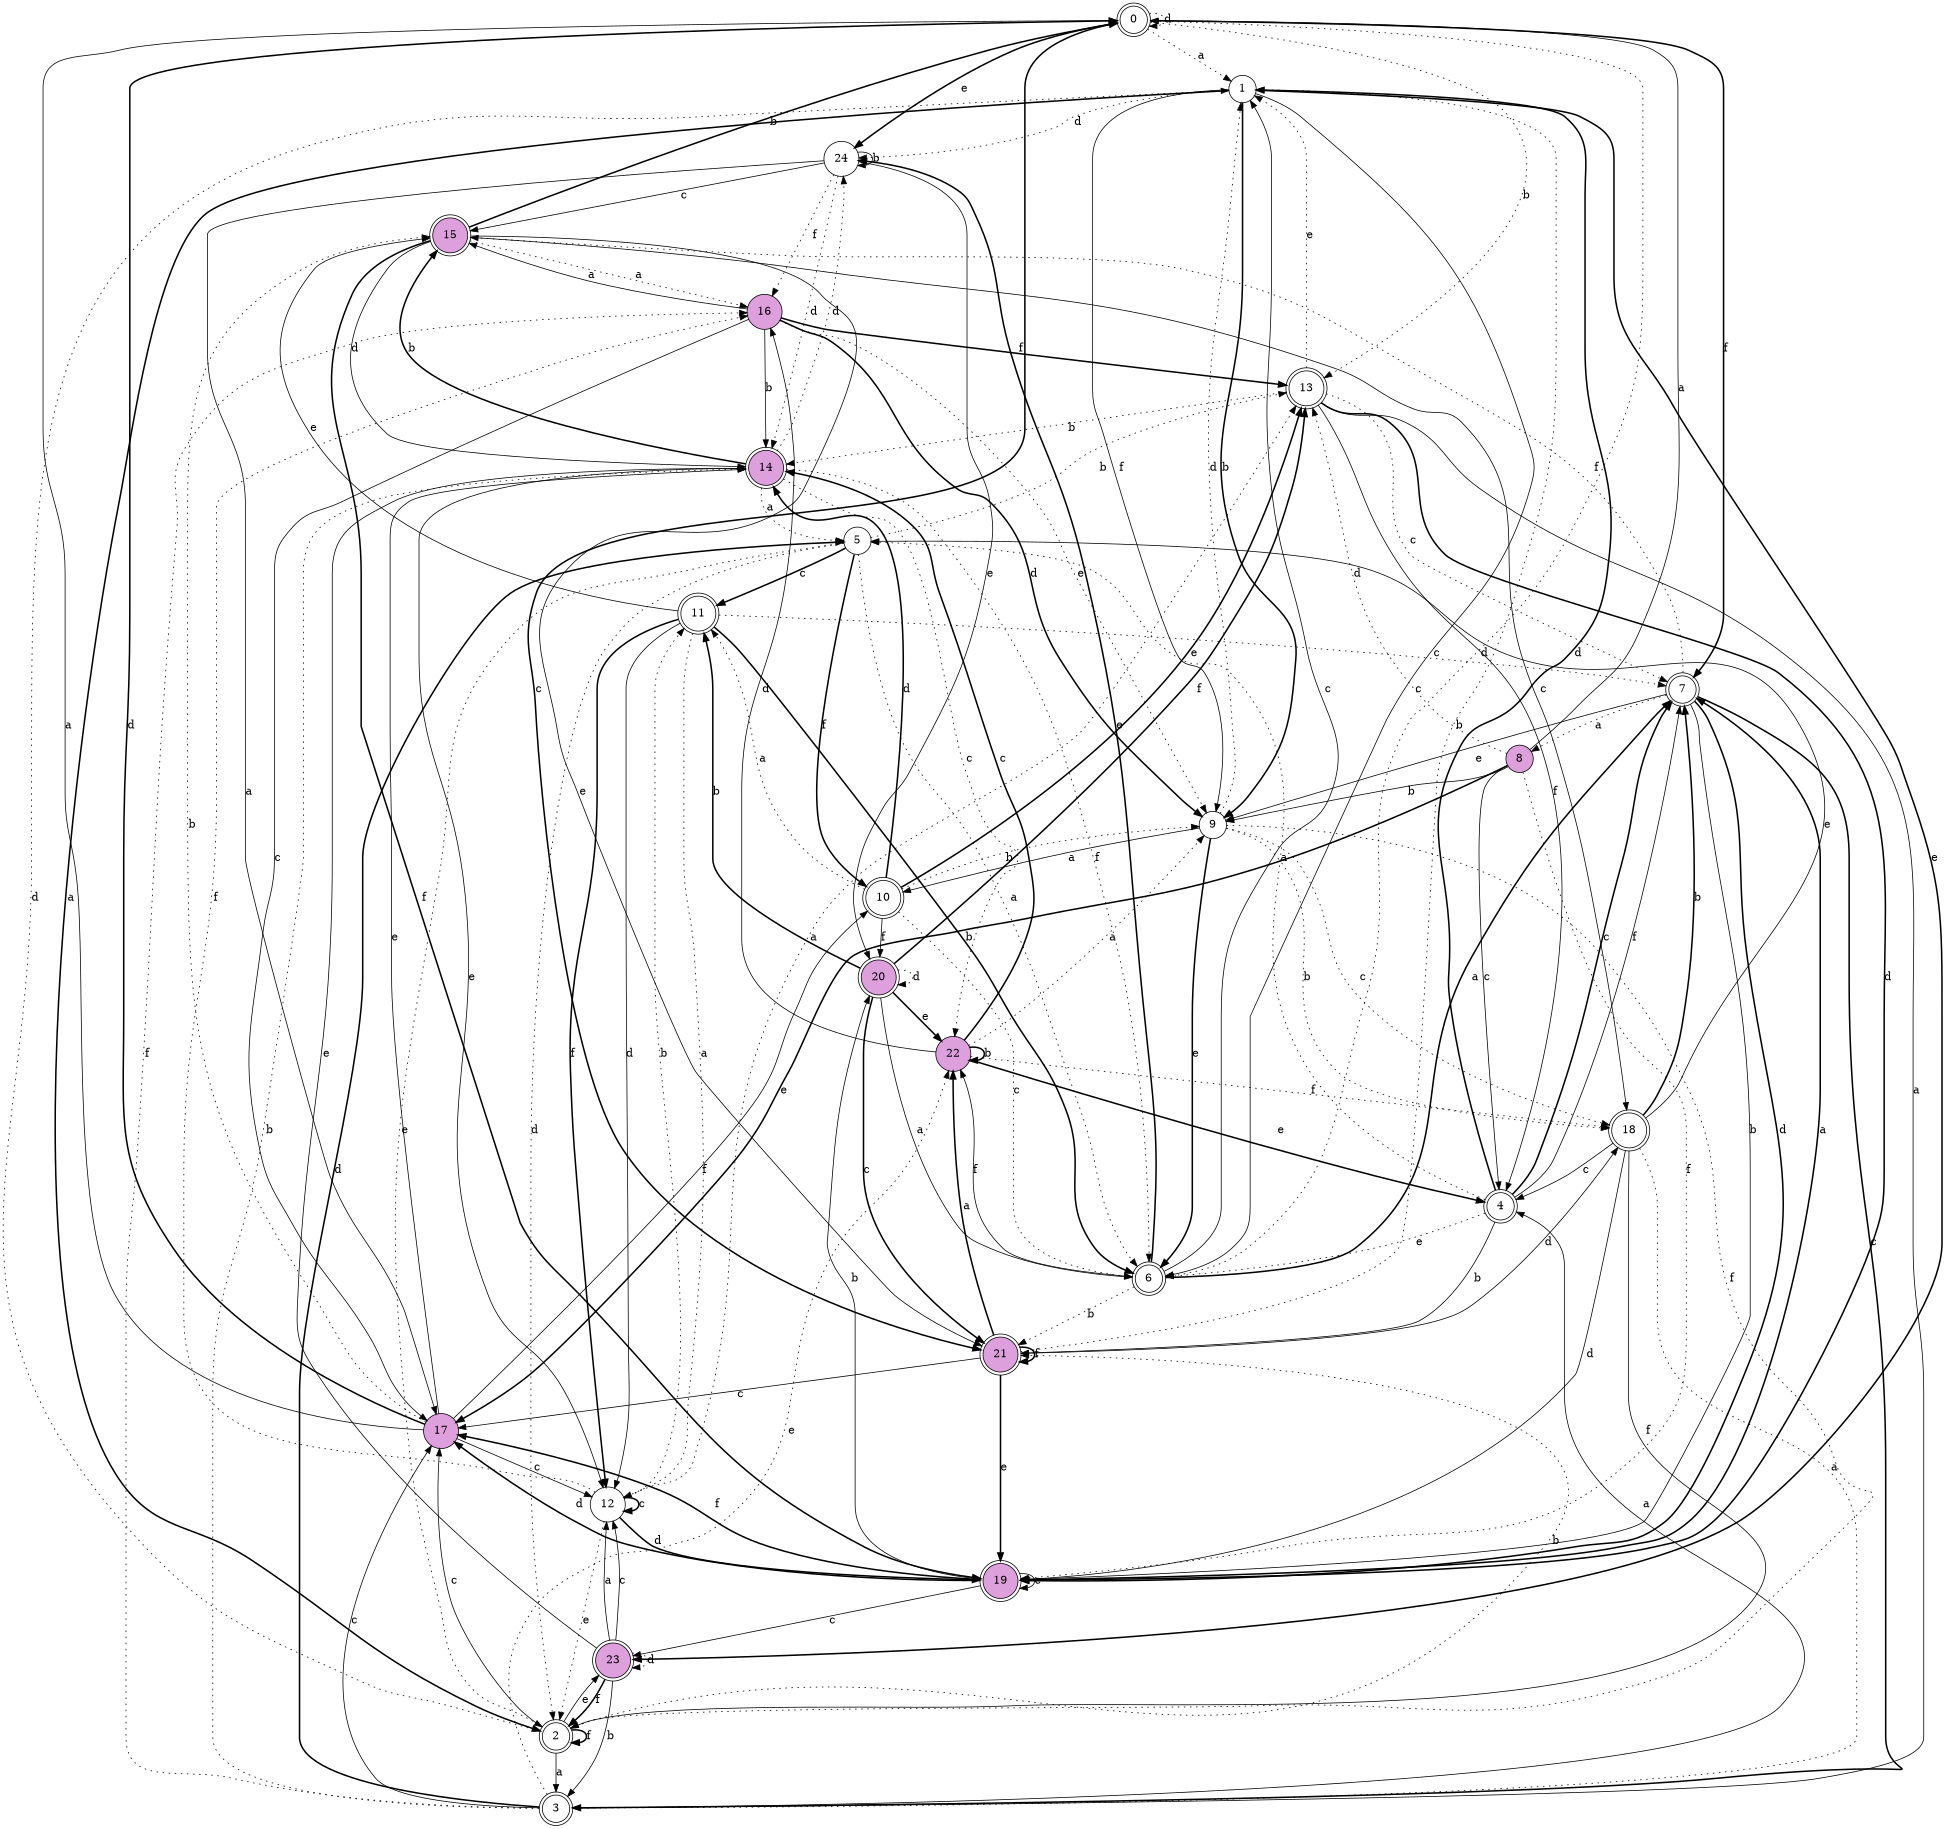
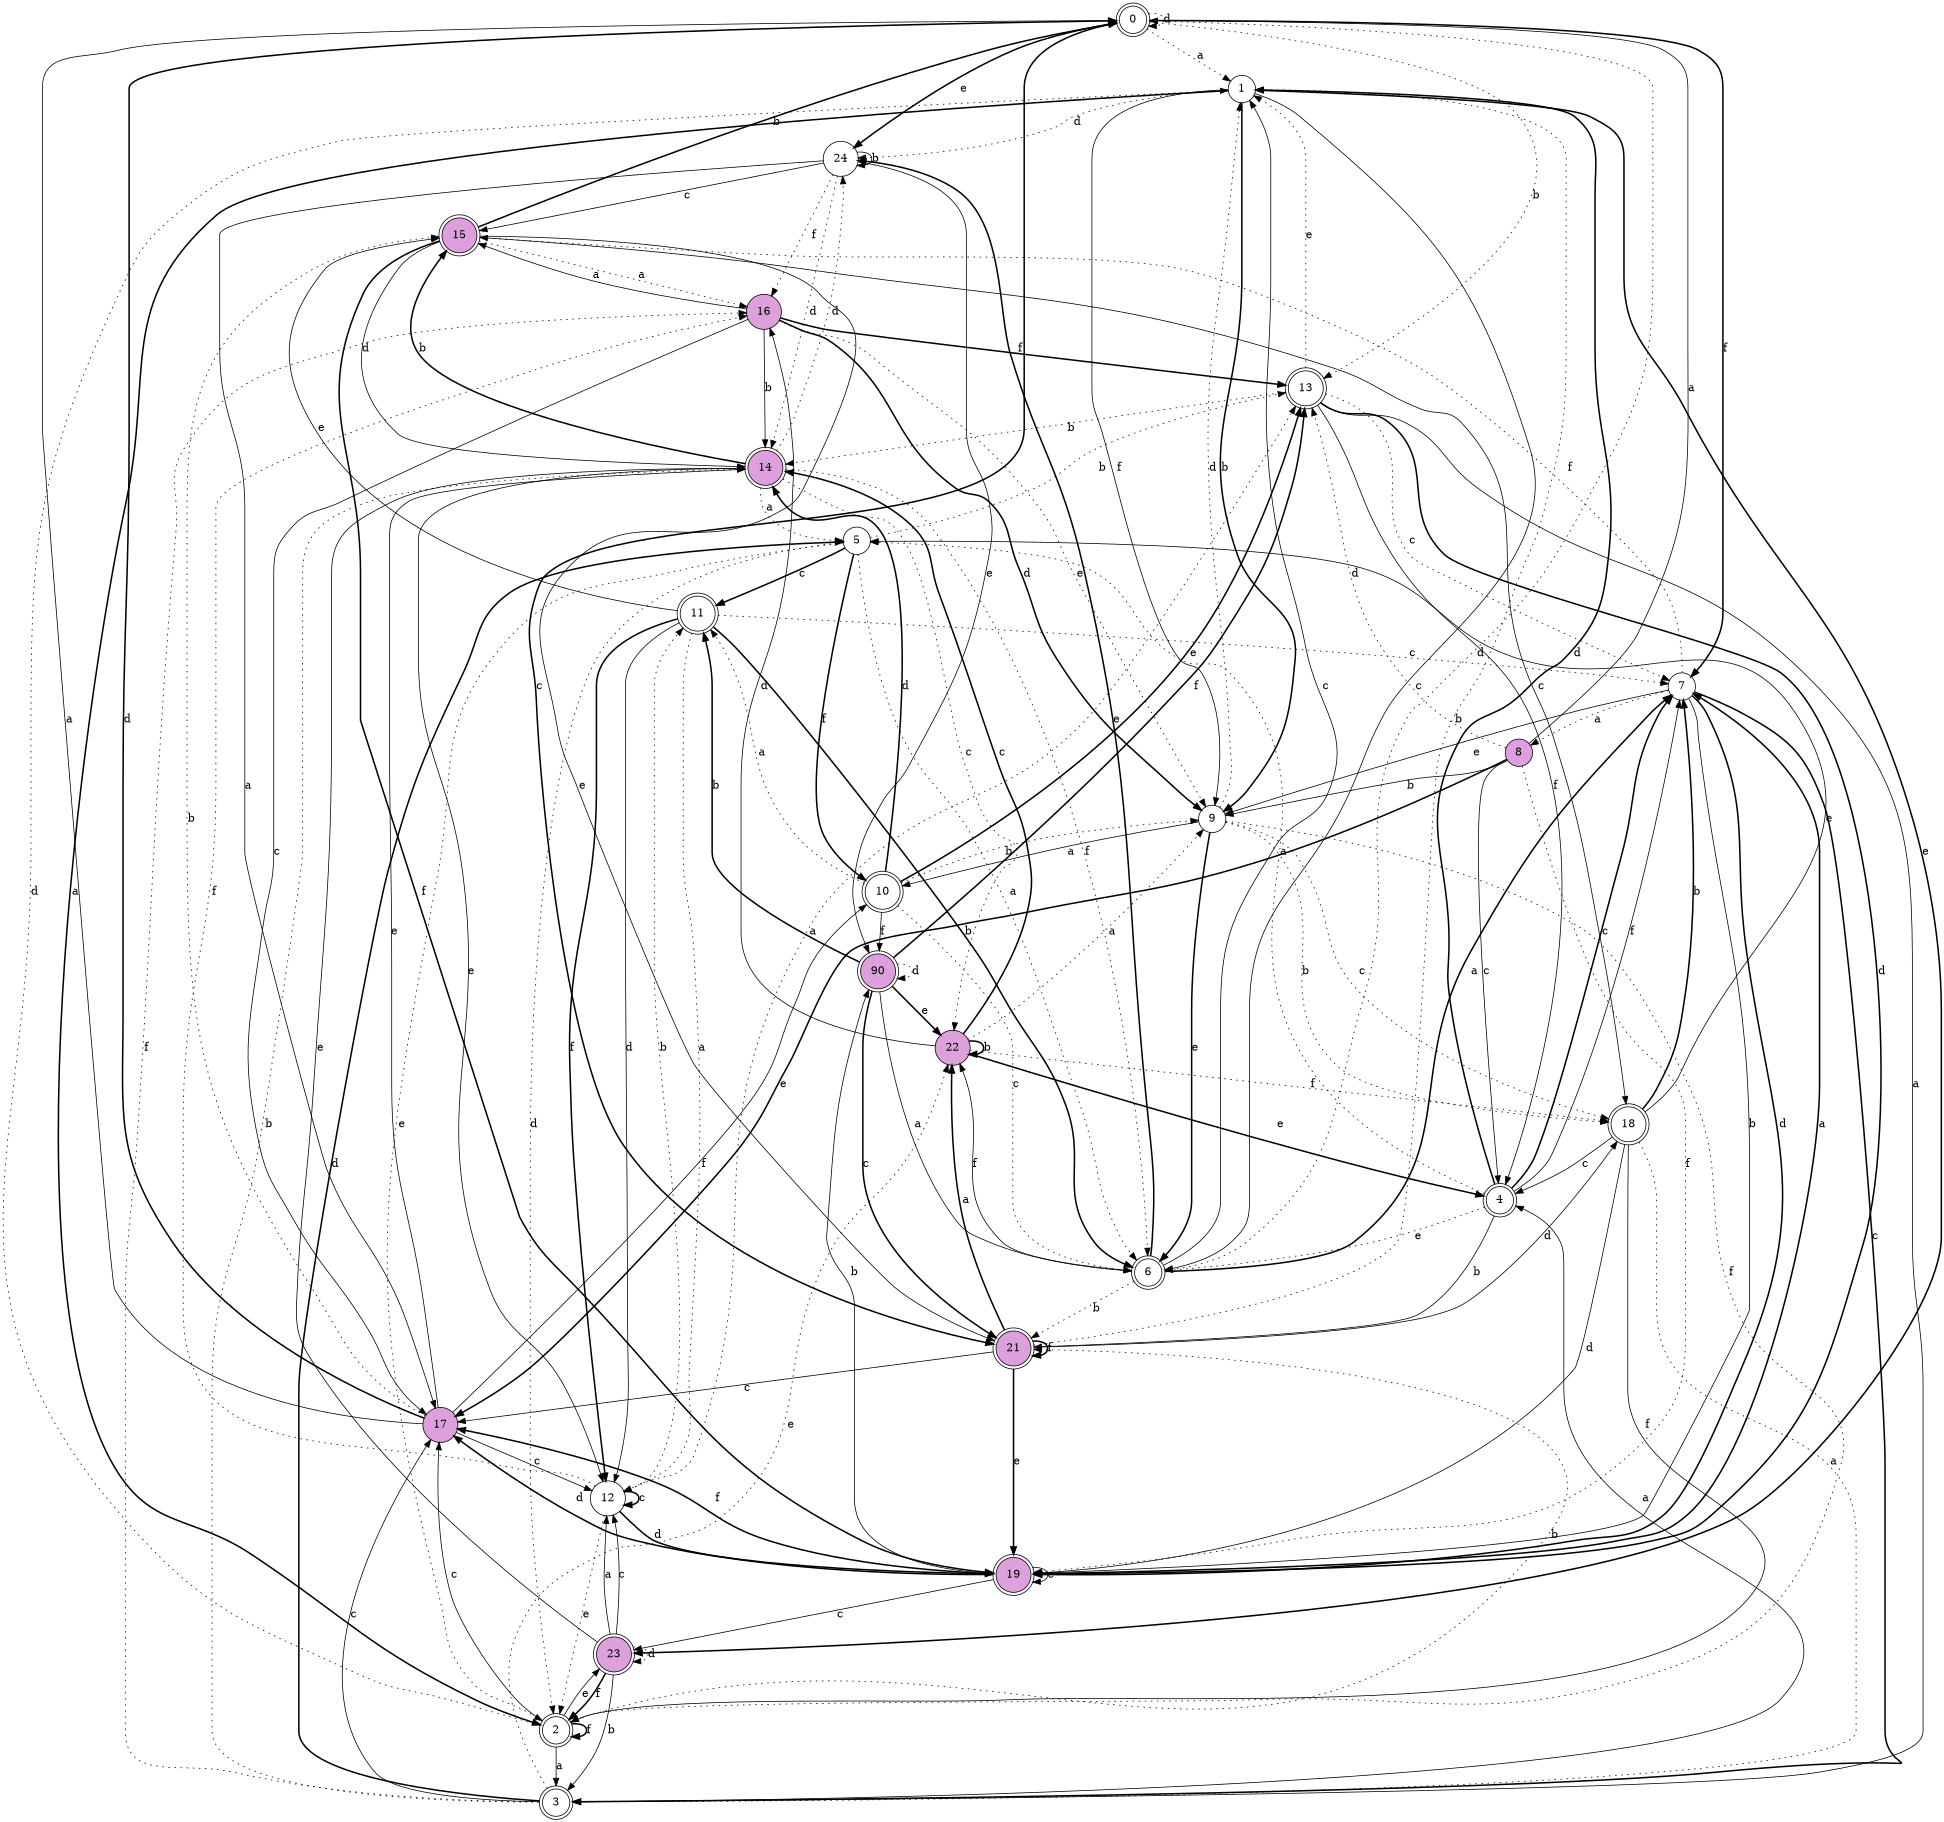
(1682, 689) -> (1682, 686)
(879, 977) -> (878, 971)
